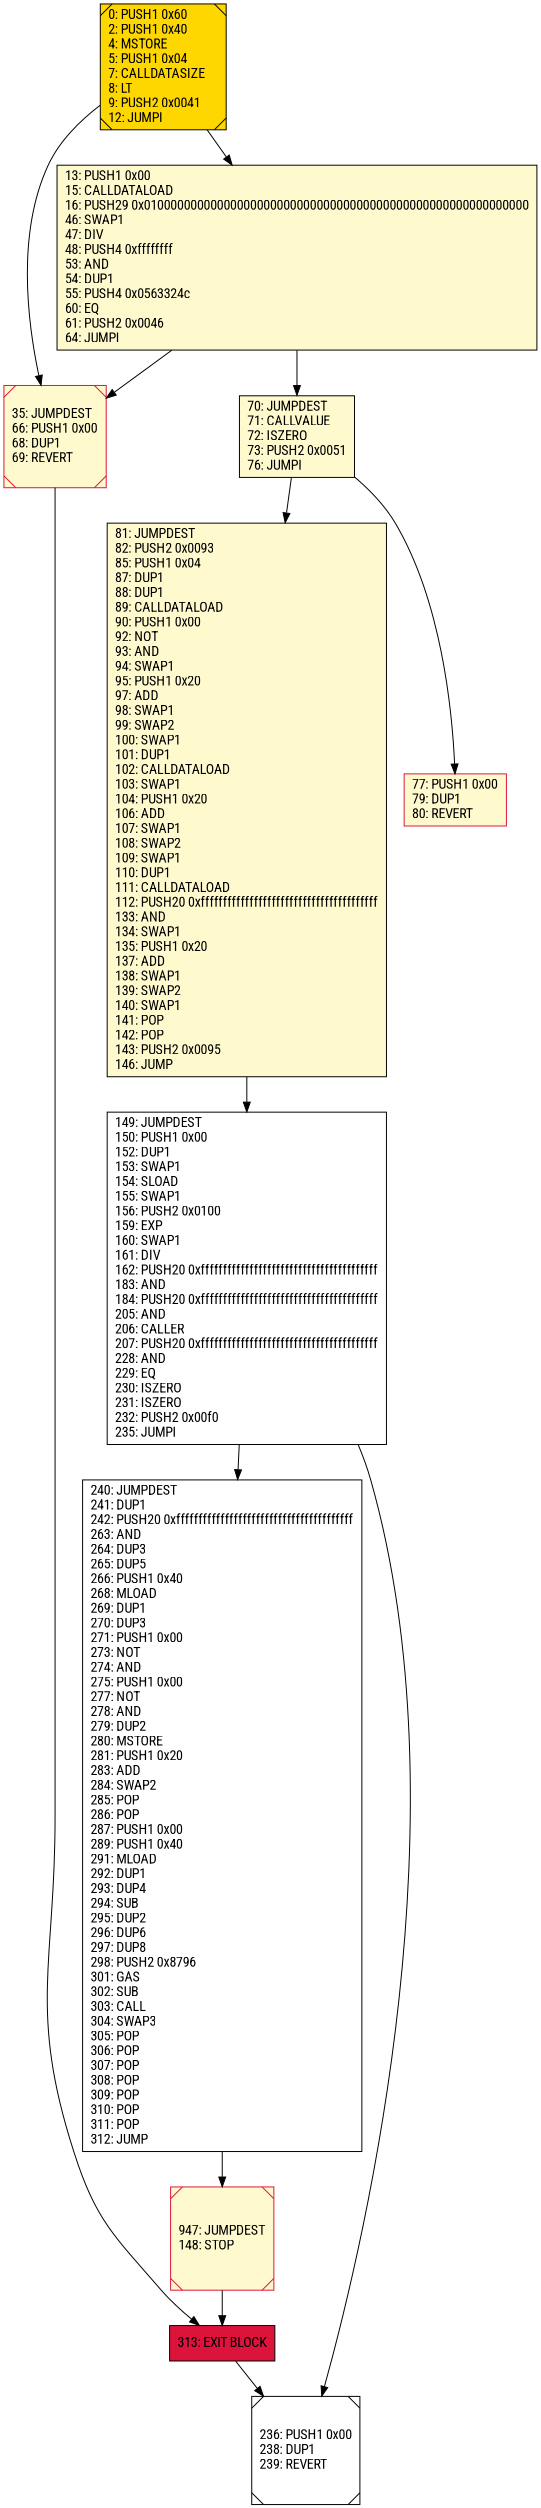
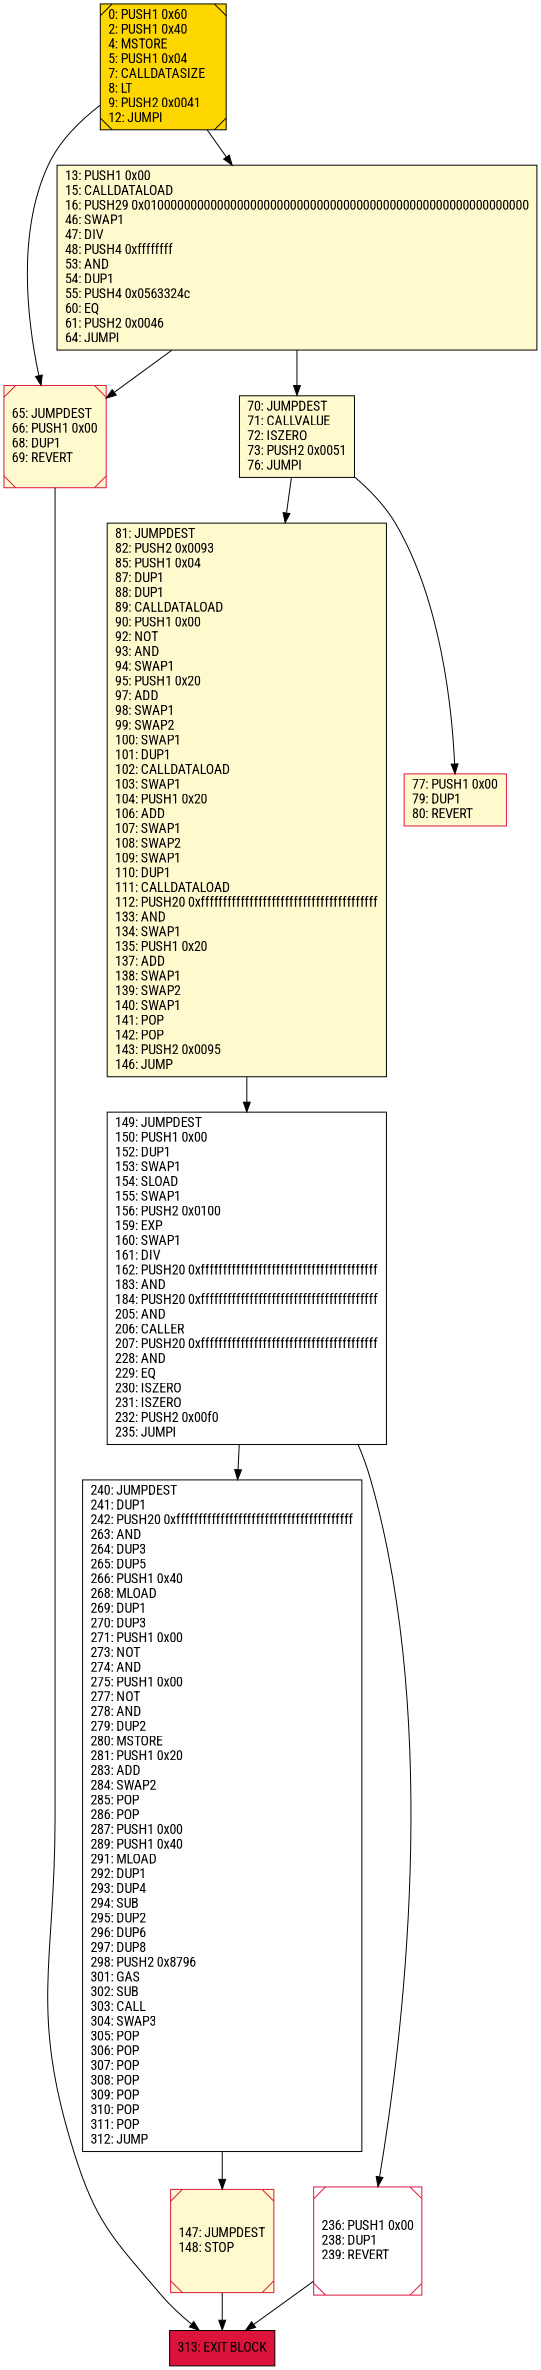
(55, 437) -> (55, 437)
(222, 2239) -> (222, 2241)
(247, 2375) -> (284, 2303)
(306, 2450) -> (368, 2241)
